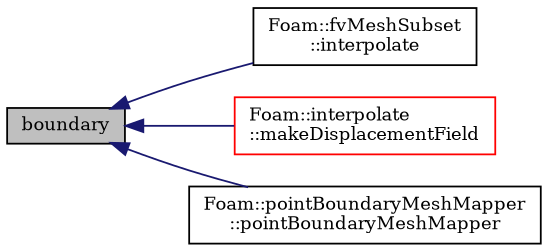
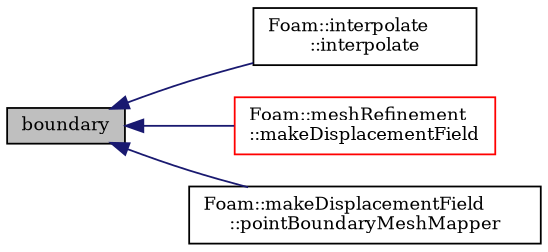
(365, 37) -> (365, 37)
(365, 126) -> (365, 126)
(365, 215) -> (365, 215)
